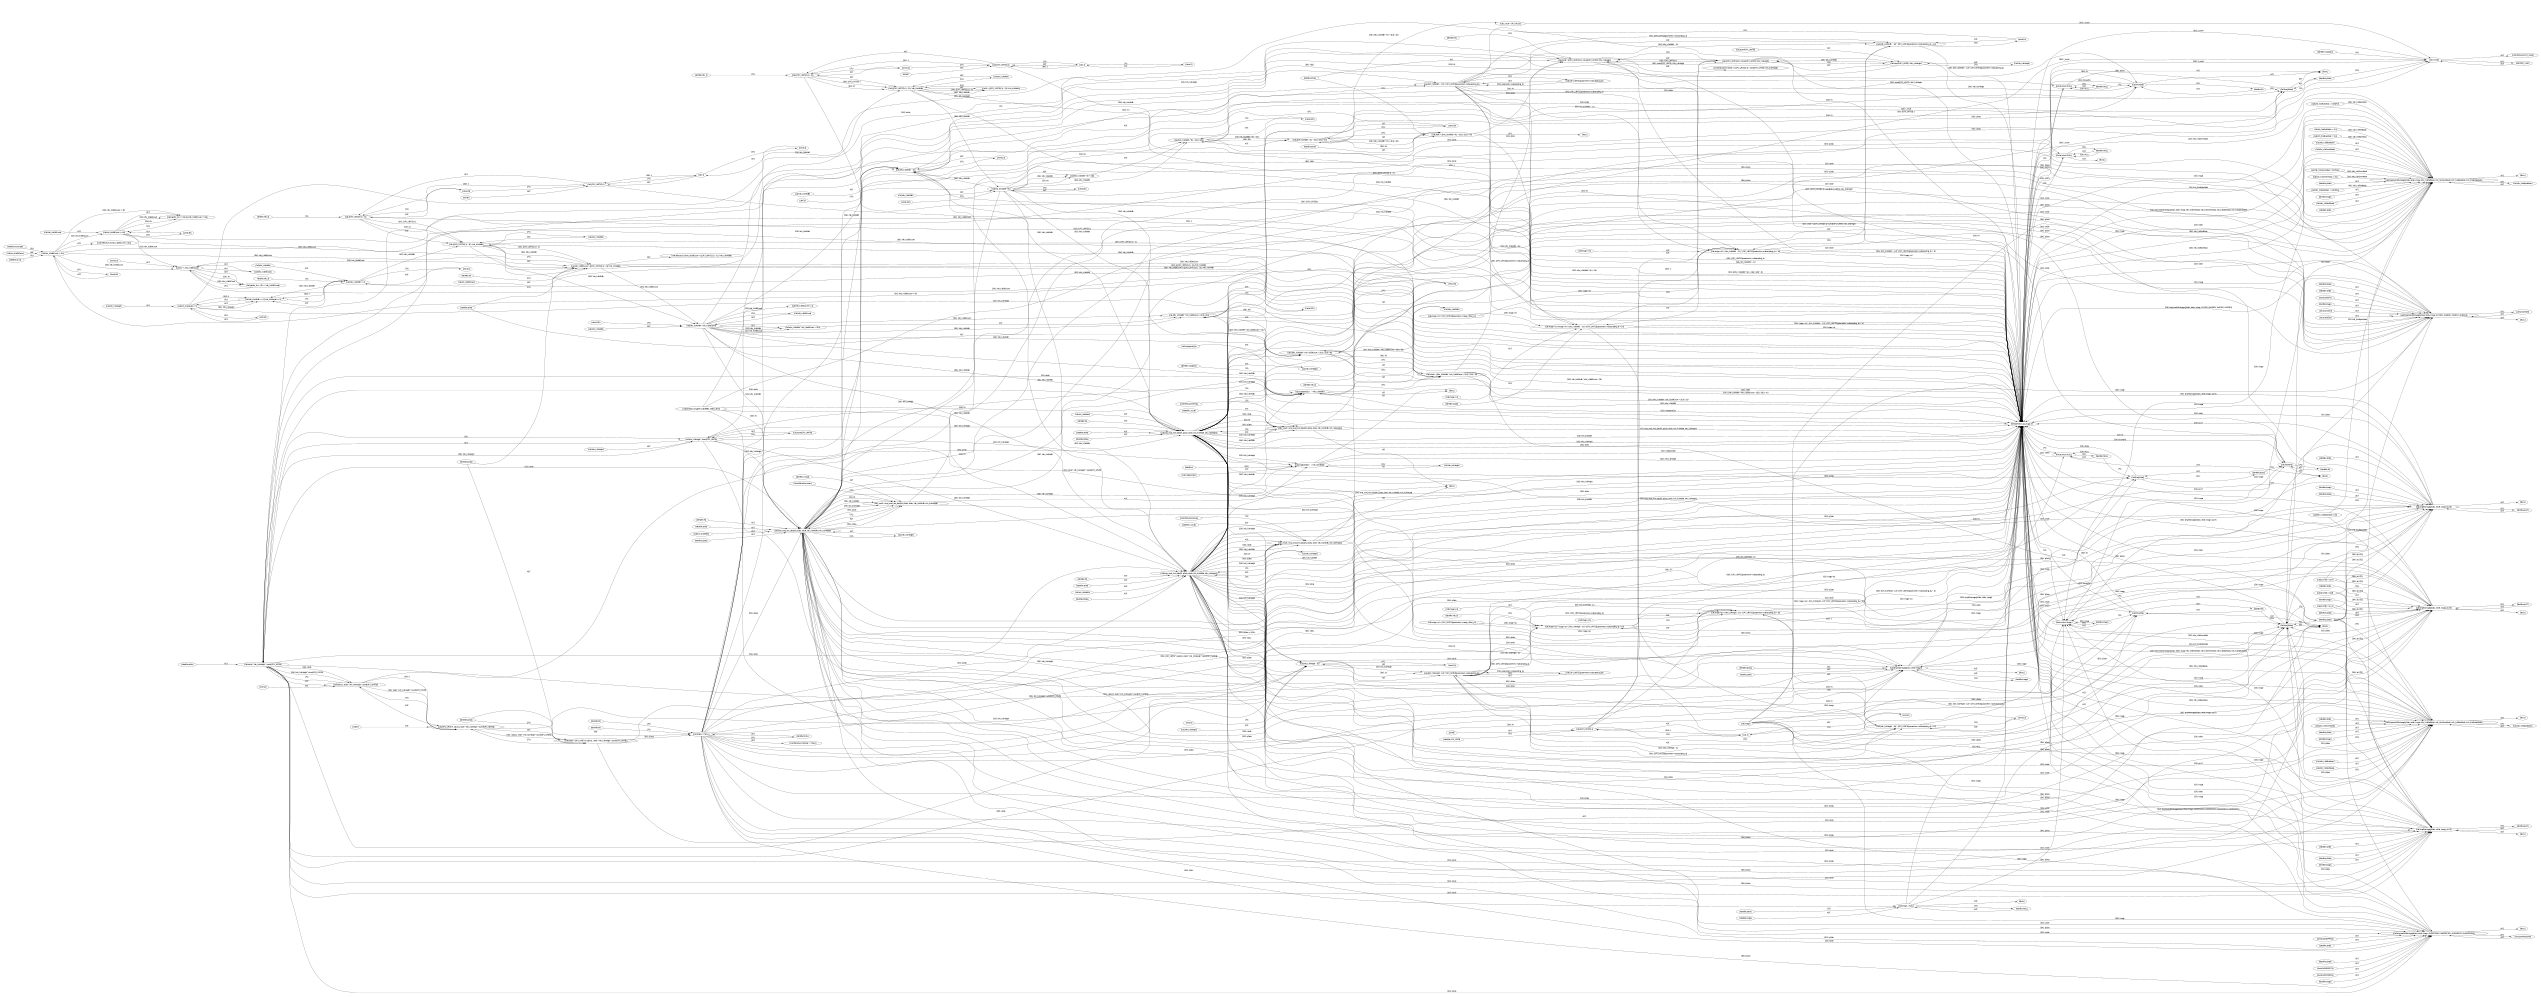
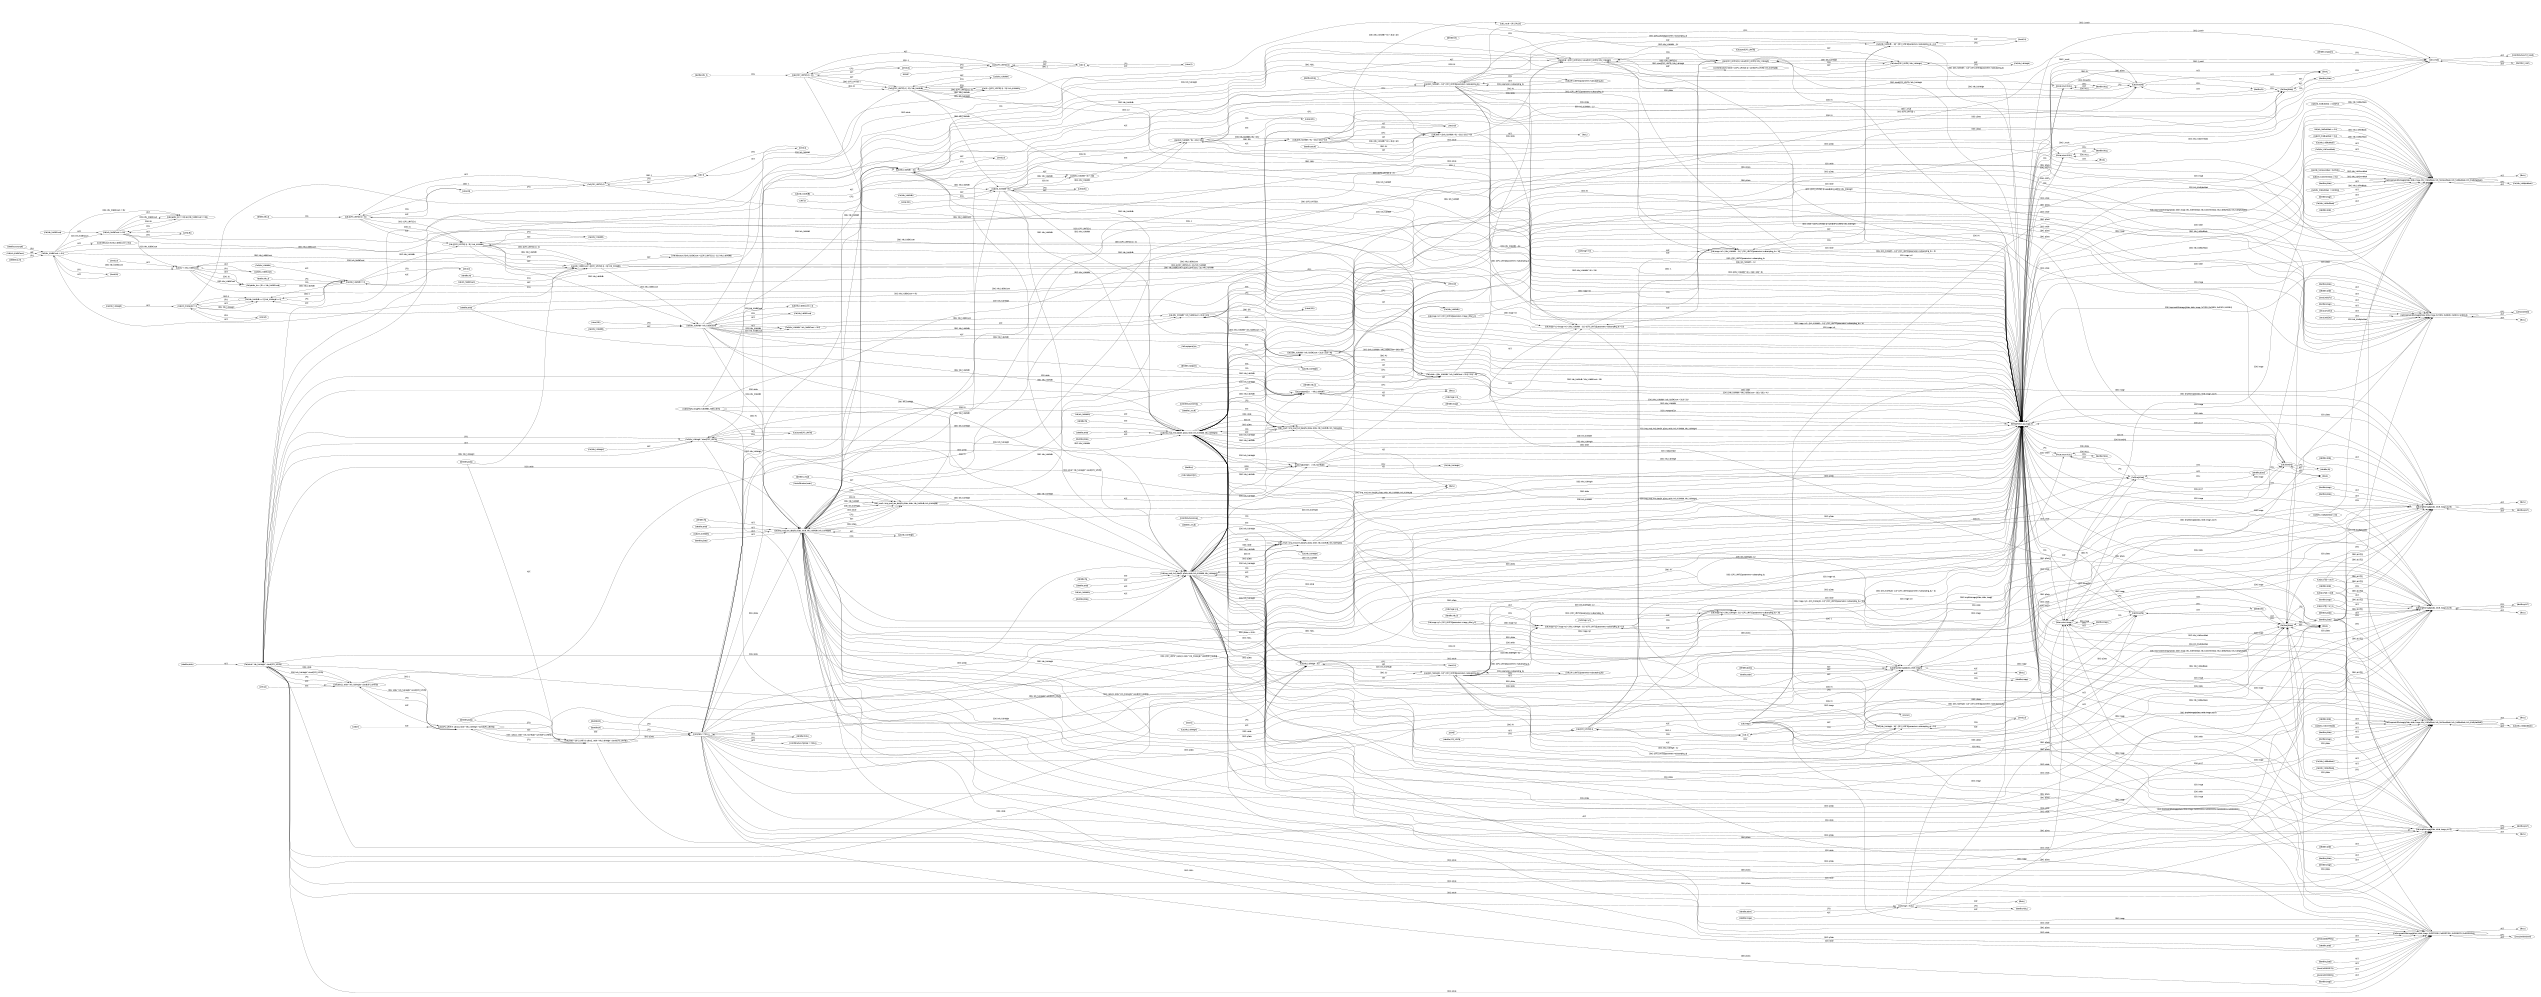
(954, 180) -> (947, 185)
(466, 198) -> none
(220, 287) -> (313, 284)
